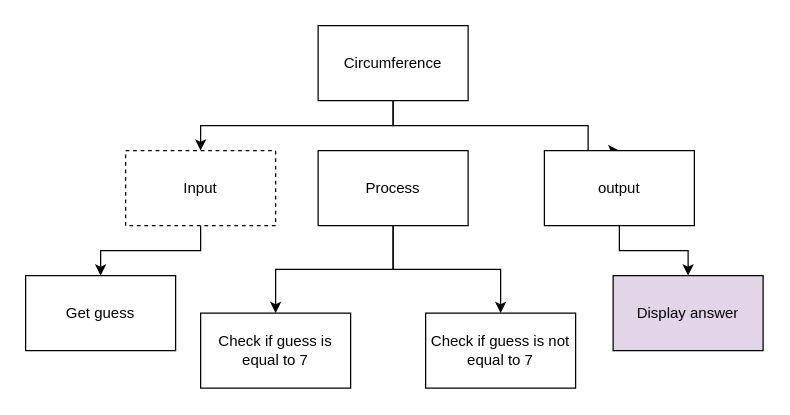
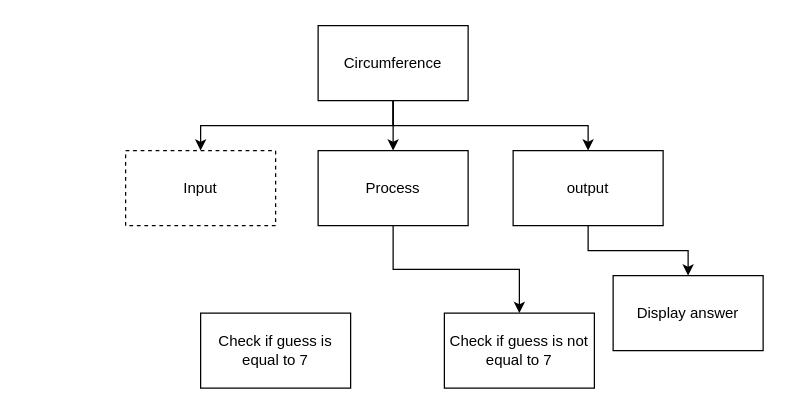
none -> (393, 135)
(619, 188) -> (588, 188)
(155, 251) -> none
(316, 269) -> none
(101, 313) -> none
(688, 313) -> (688, 313)
(501, 351) -> (519, 351)
